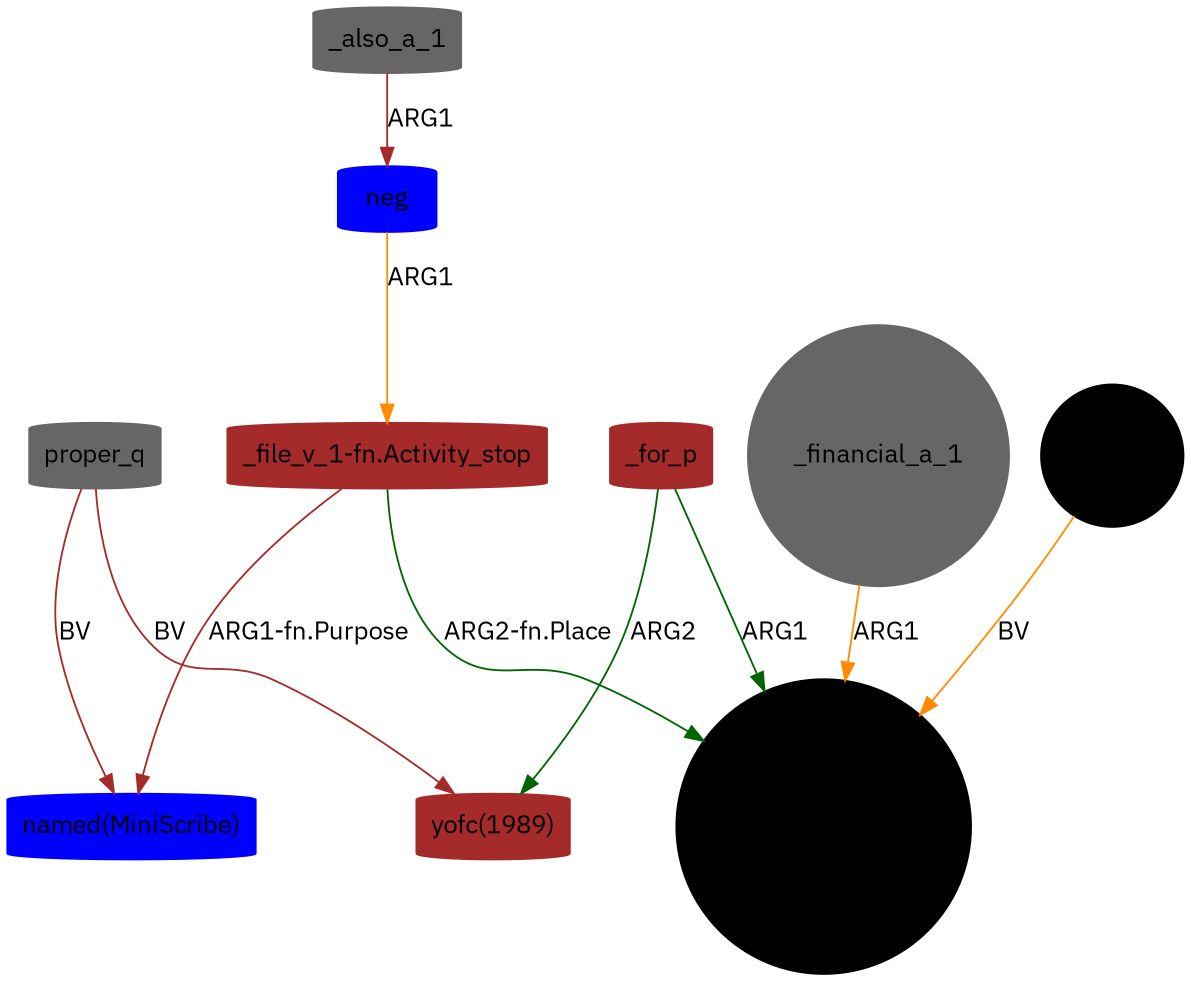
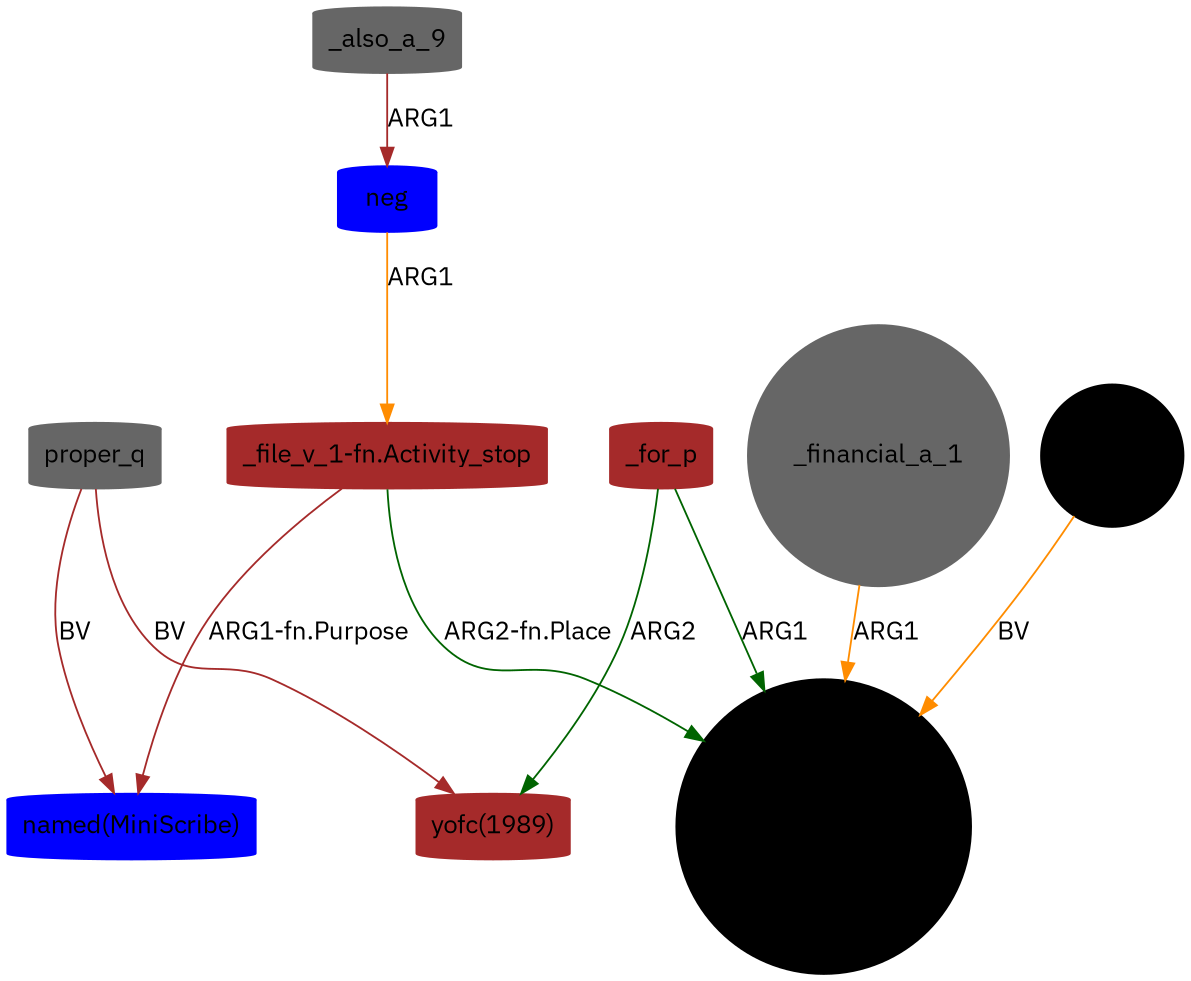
(387, 40) -> (387, 40)
